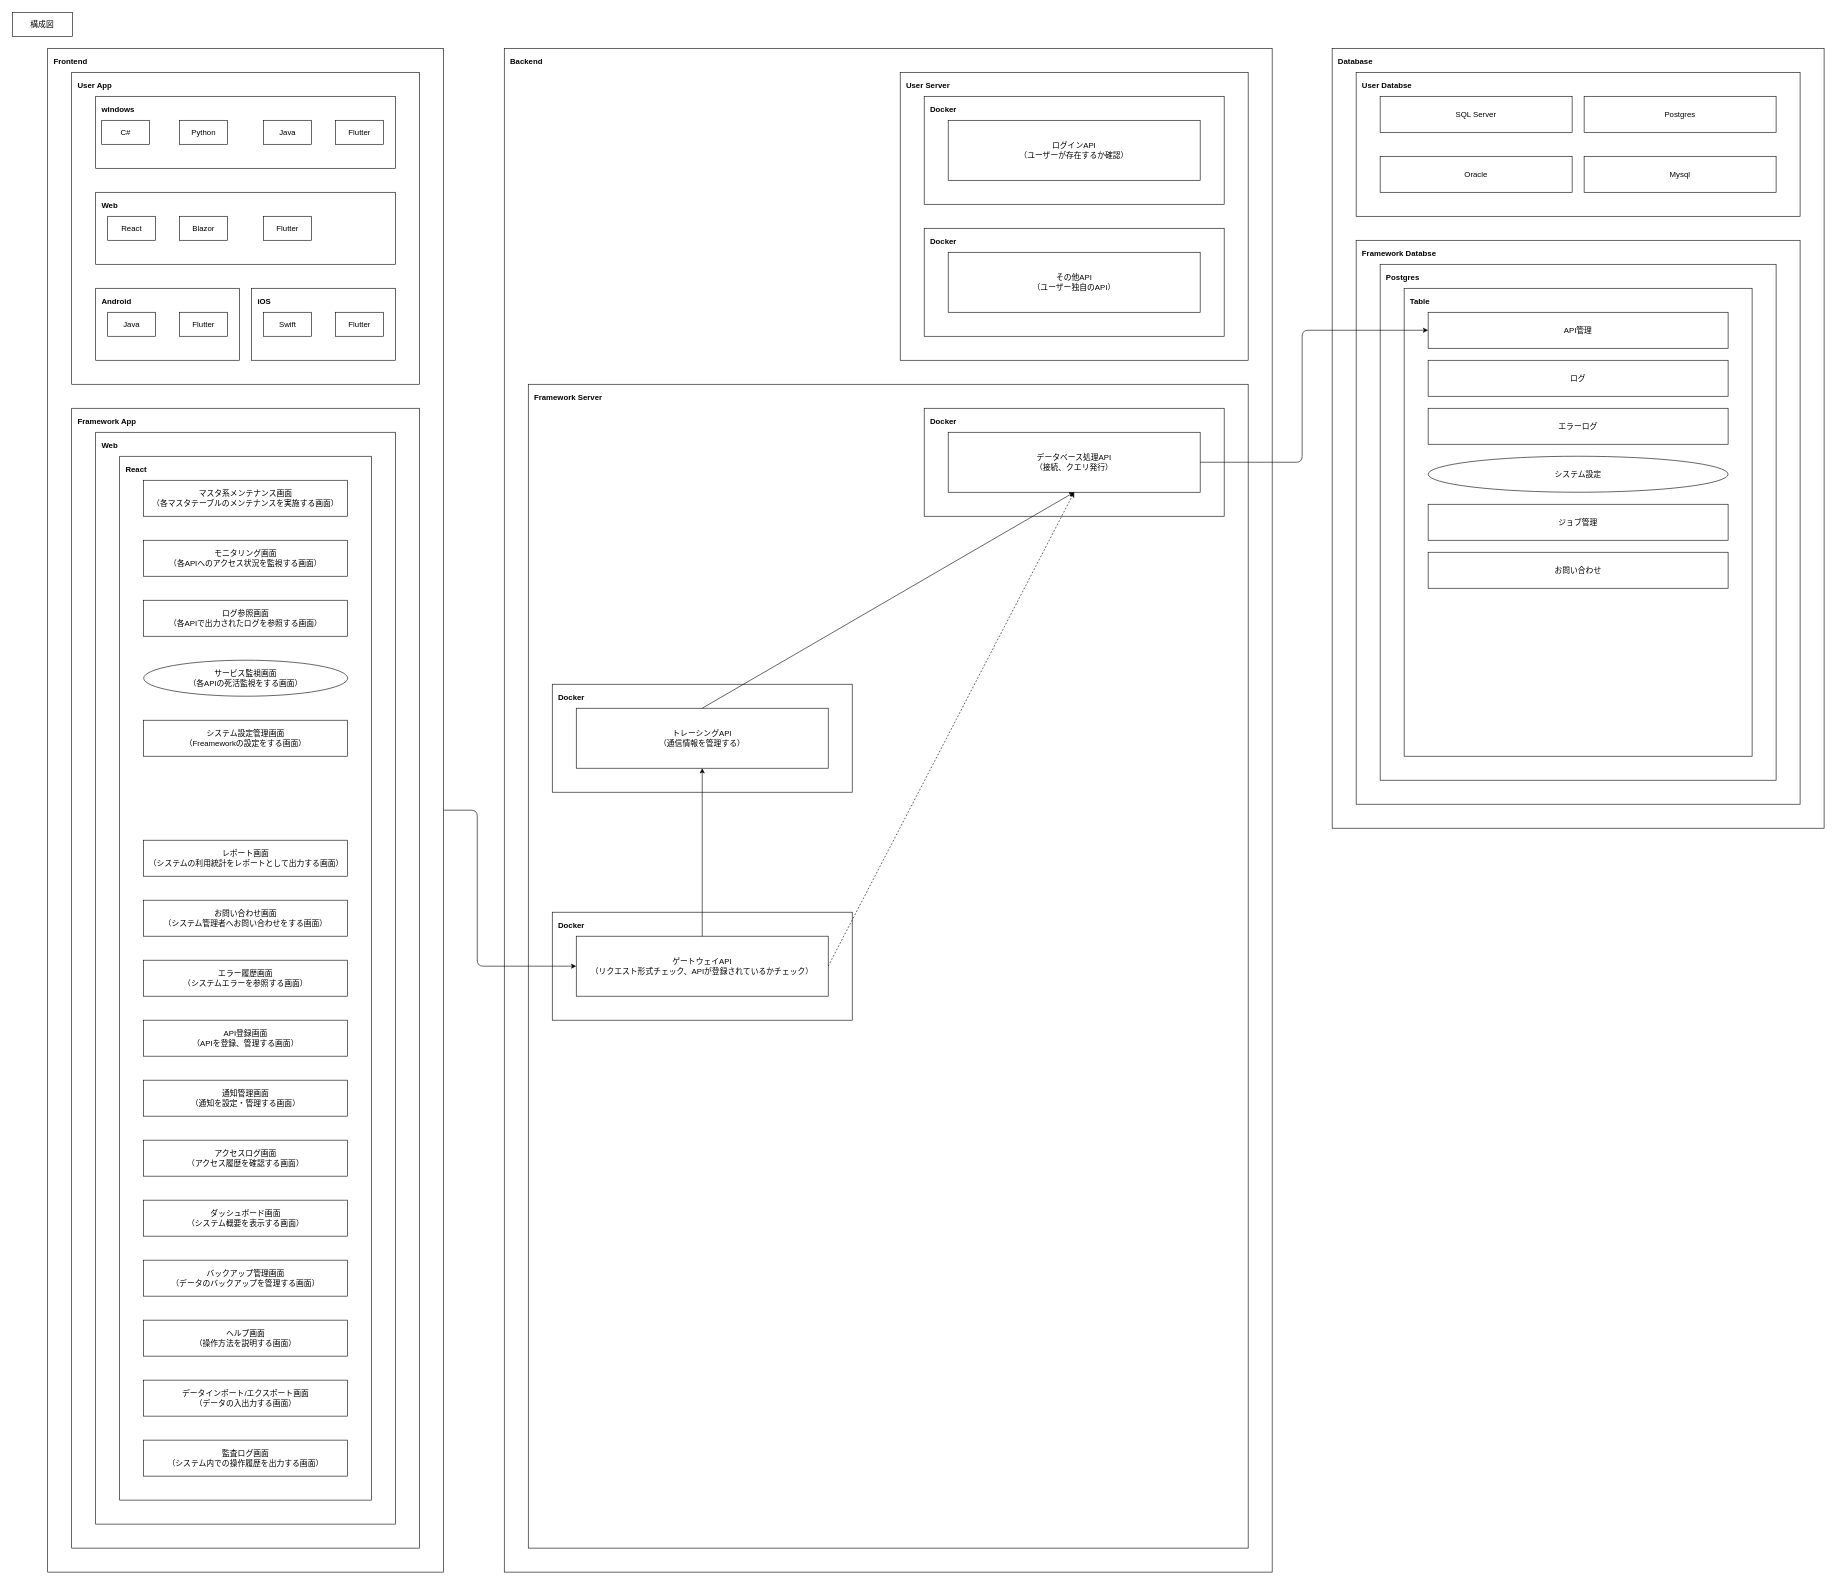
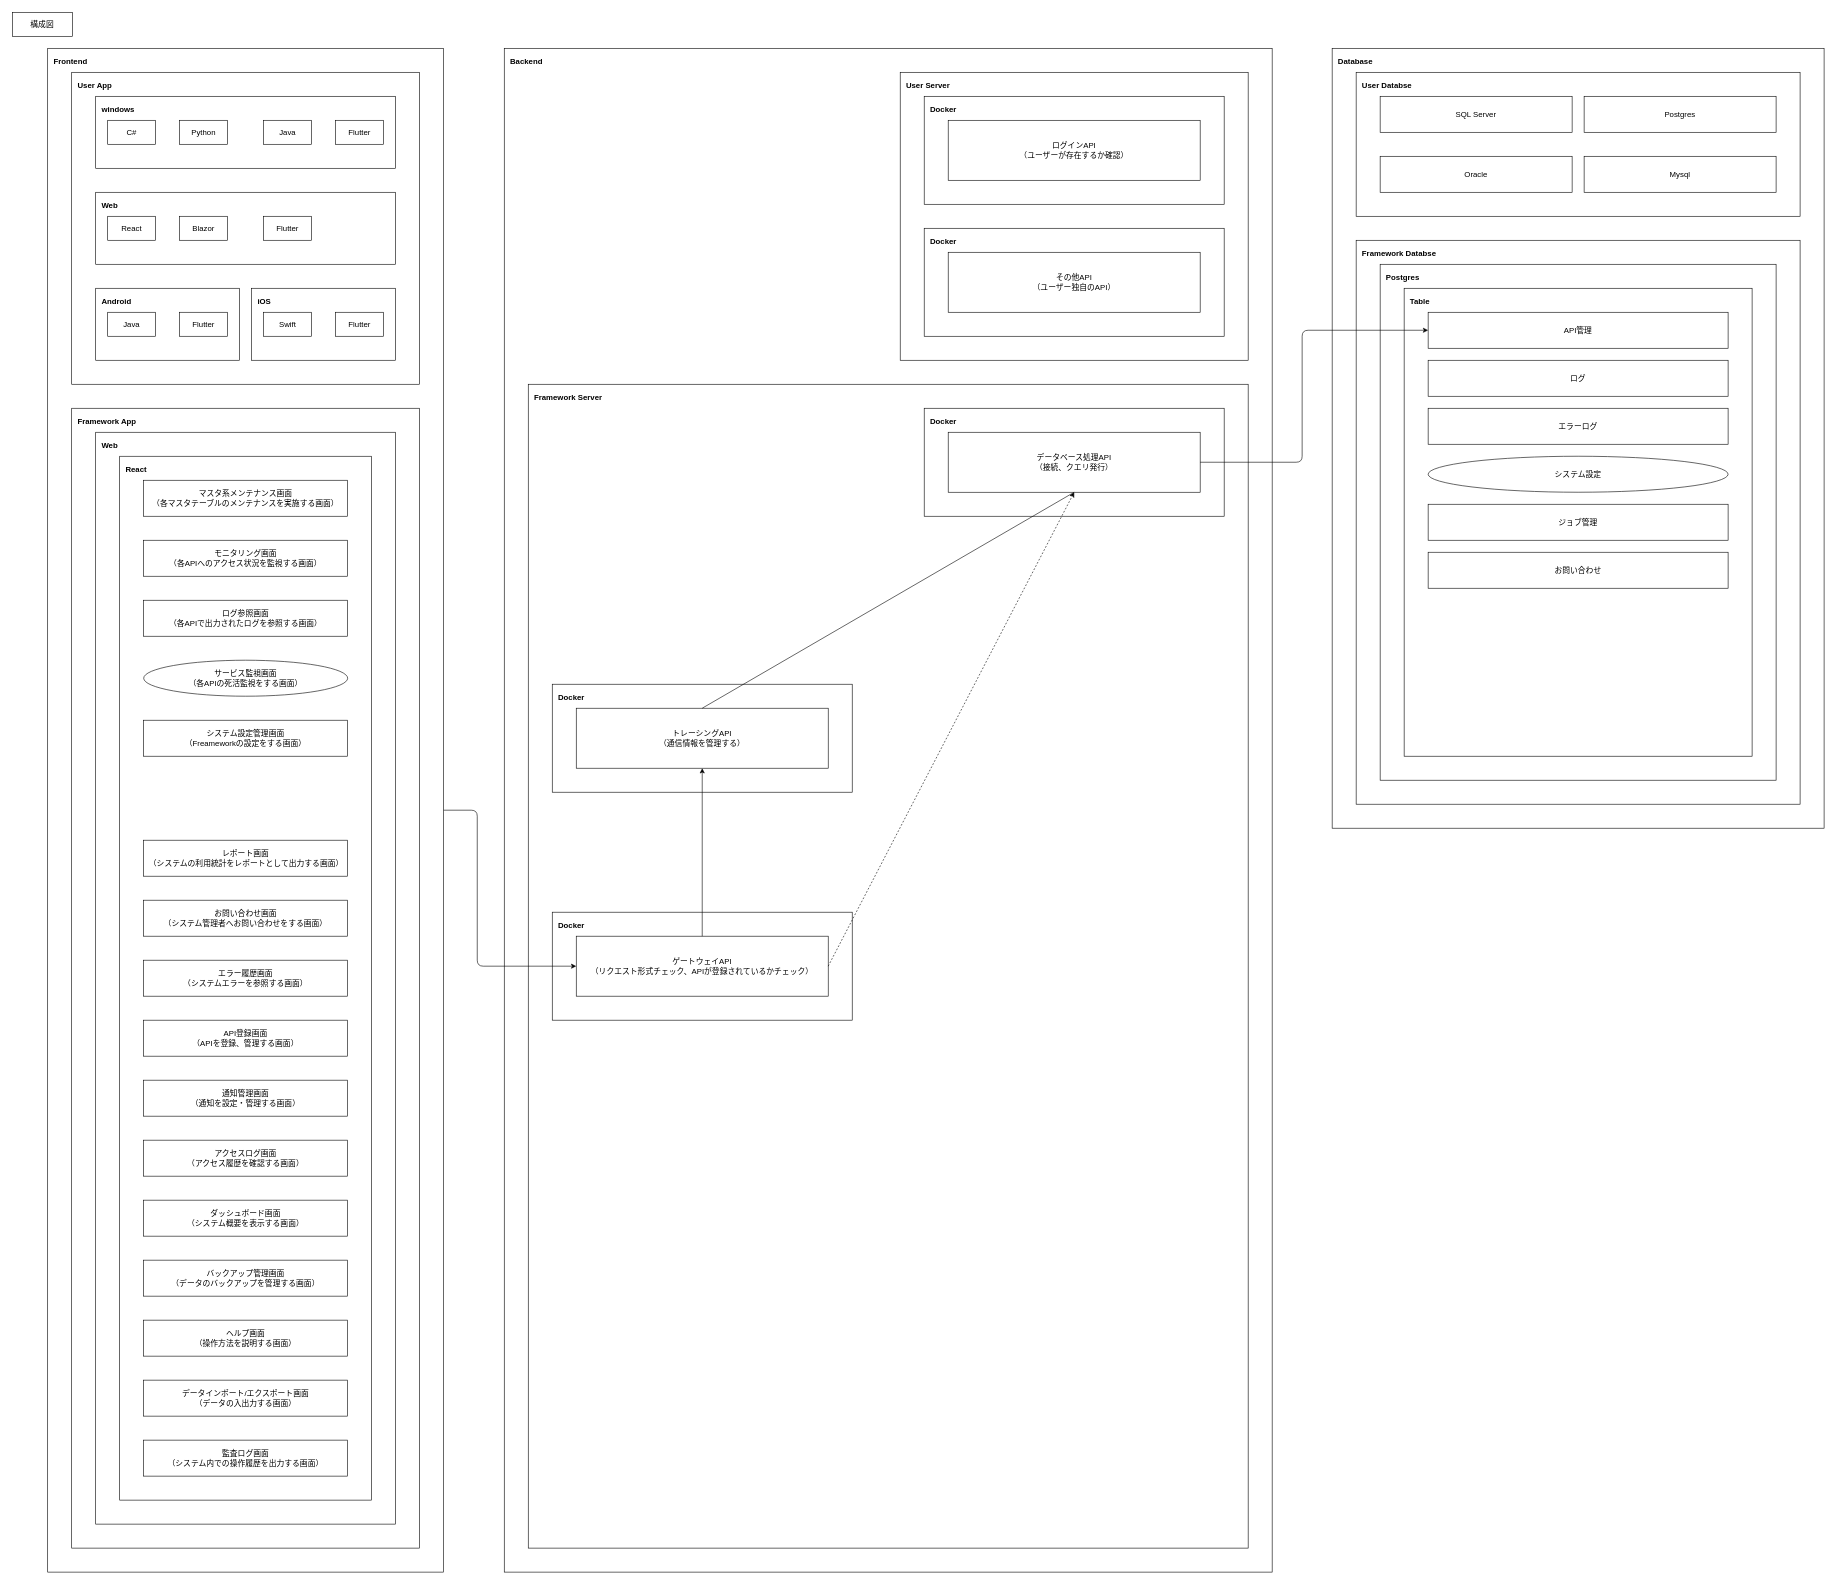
(126, 132) -> (132, 132)
(1070, 495) -> (1071, 494)
